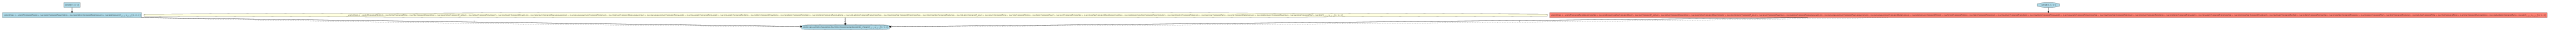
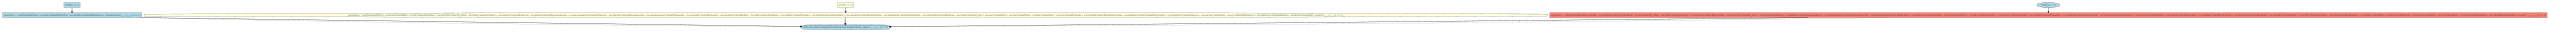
none -> (846, 5)
